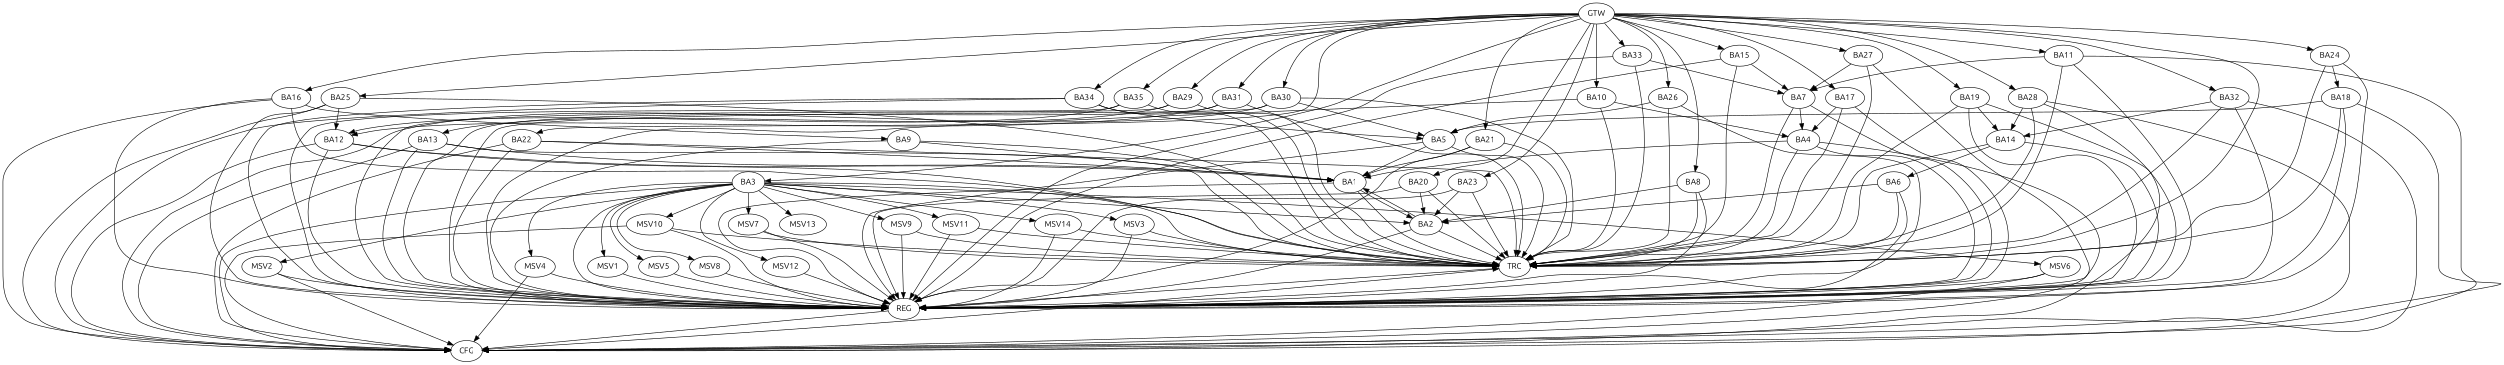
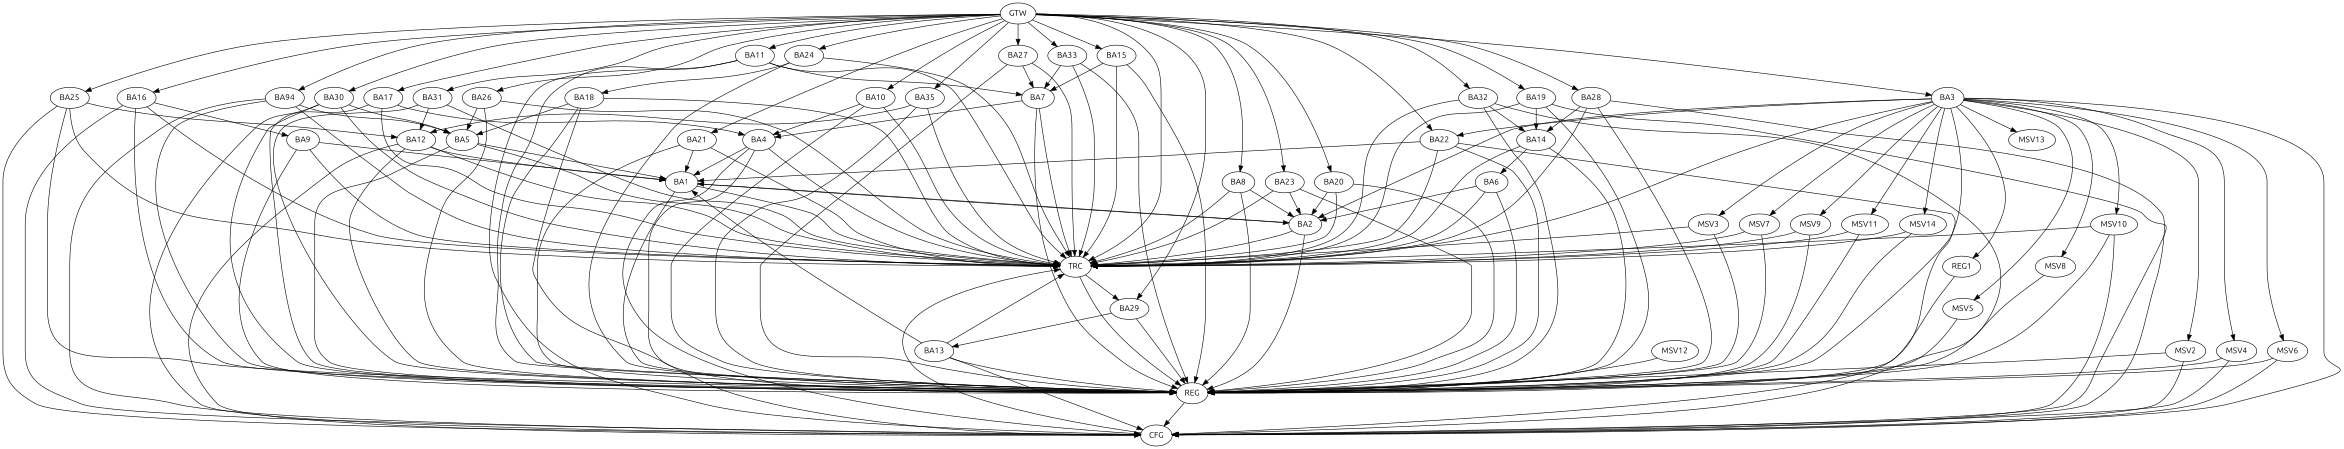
(1084, 98) -> (285, 98)
(1325, 187) -> (1100, 286)
(701, 229) -> (1697, 110)
(608, 267) -> (1962, 267)
